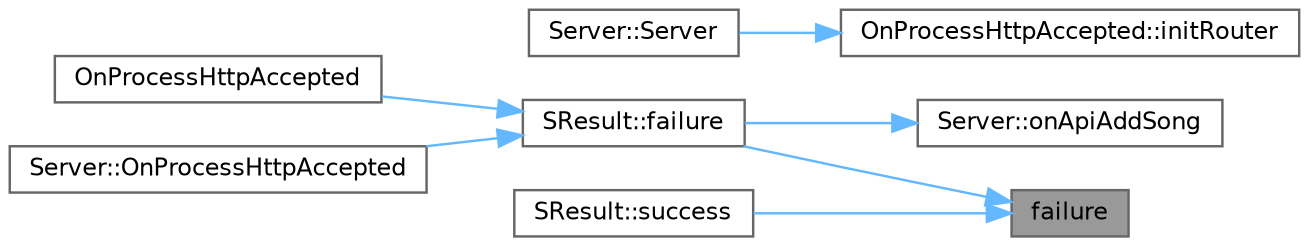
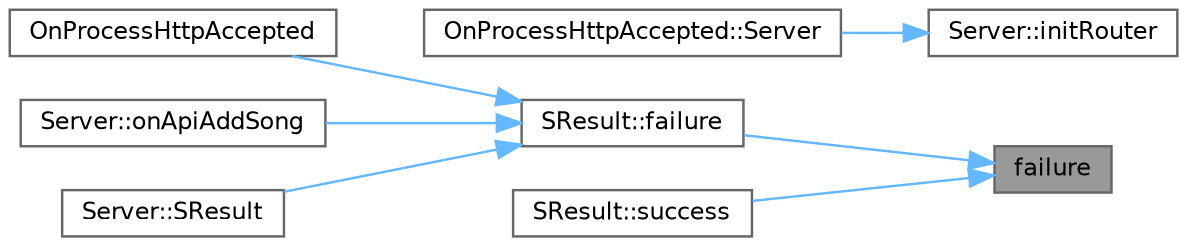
(634, 33) -> (633, 33)
(1070, 33) -> (1053, 33)
(818, 123) -> (411, 123)
(218, 169) -> (173, 213)
